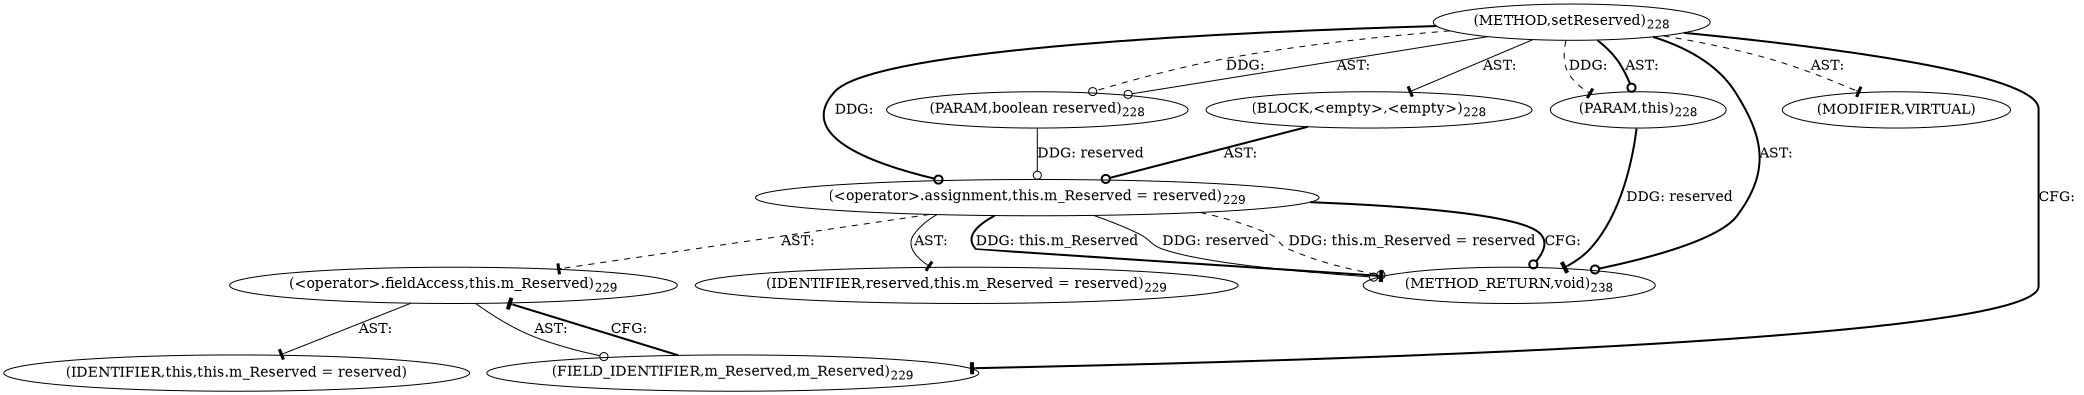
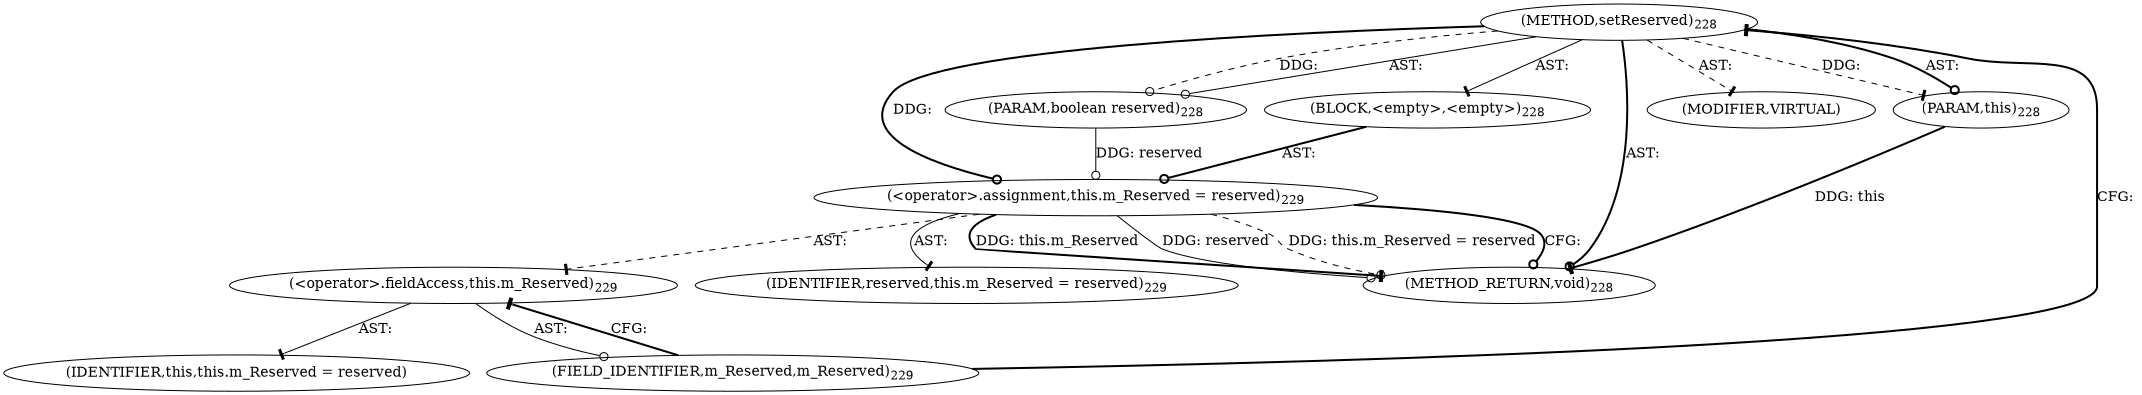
(1680, 198) -> (1850, 198)
(1602, 284) -> (1602, 284)
(1783, 335) -> (1815, 337)
